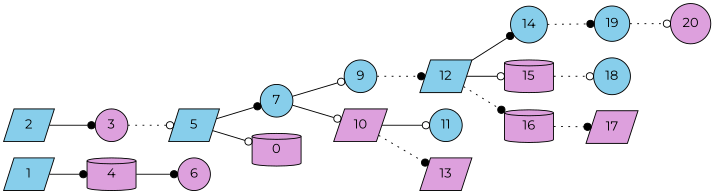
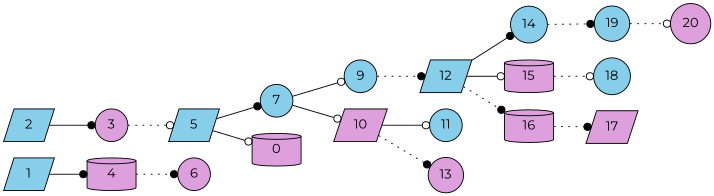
(153, 174) -> (153, 174)
(446, 174) -> (446, 175)
